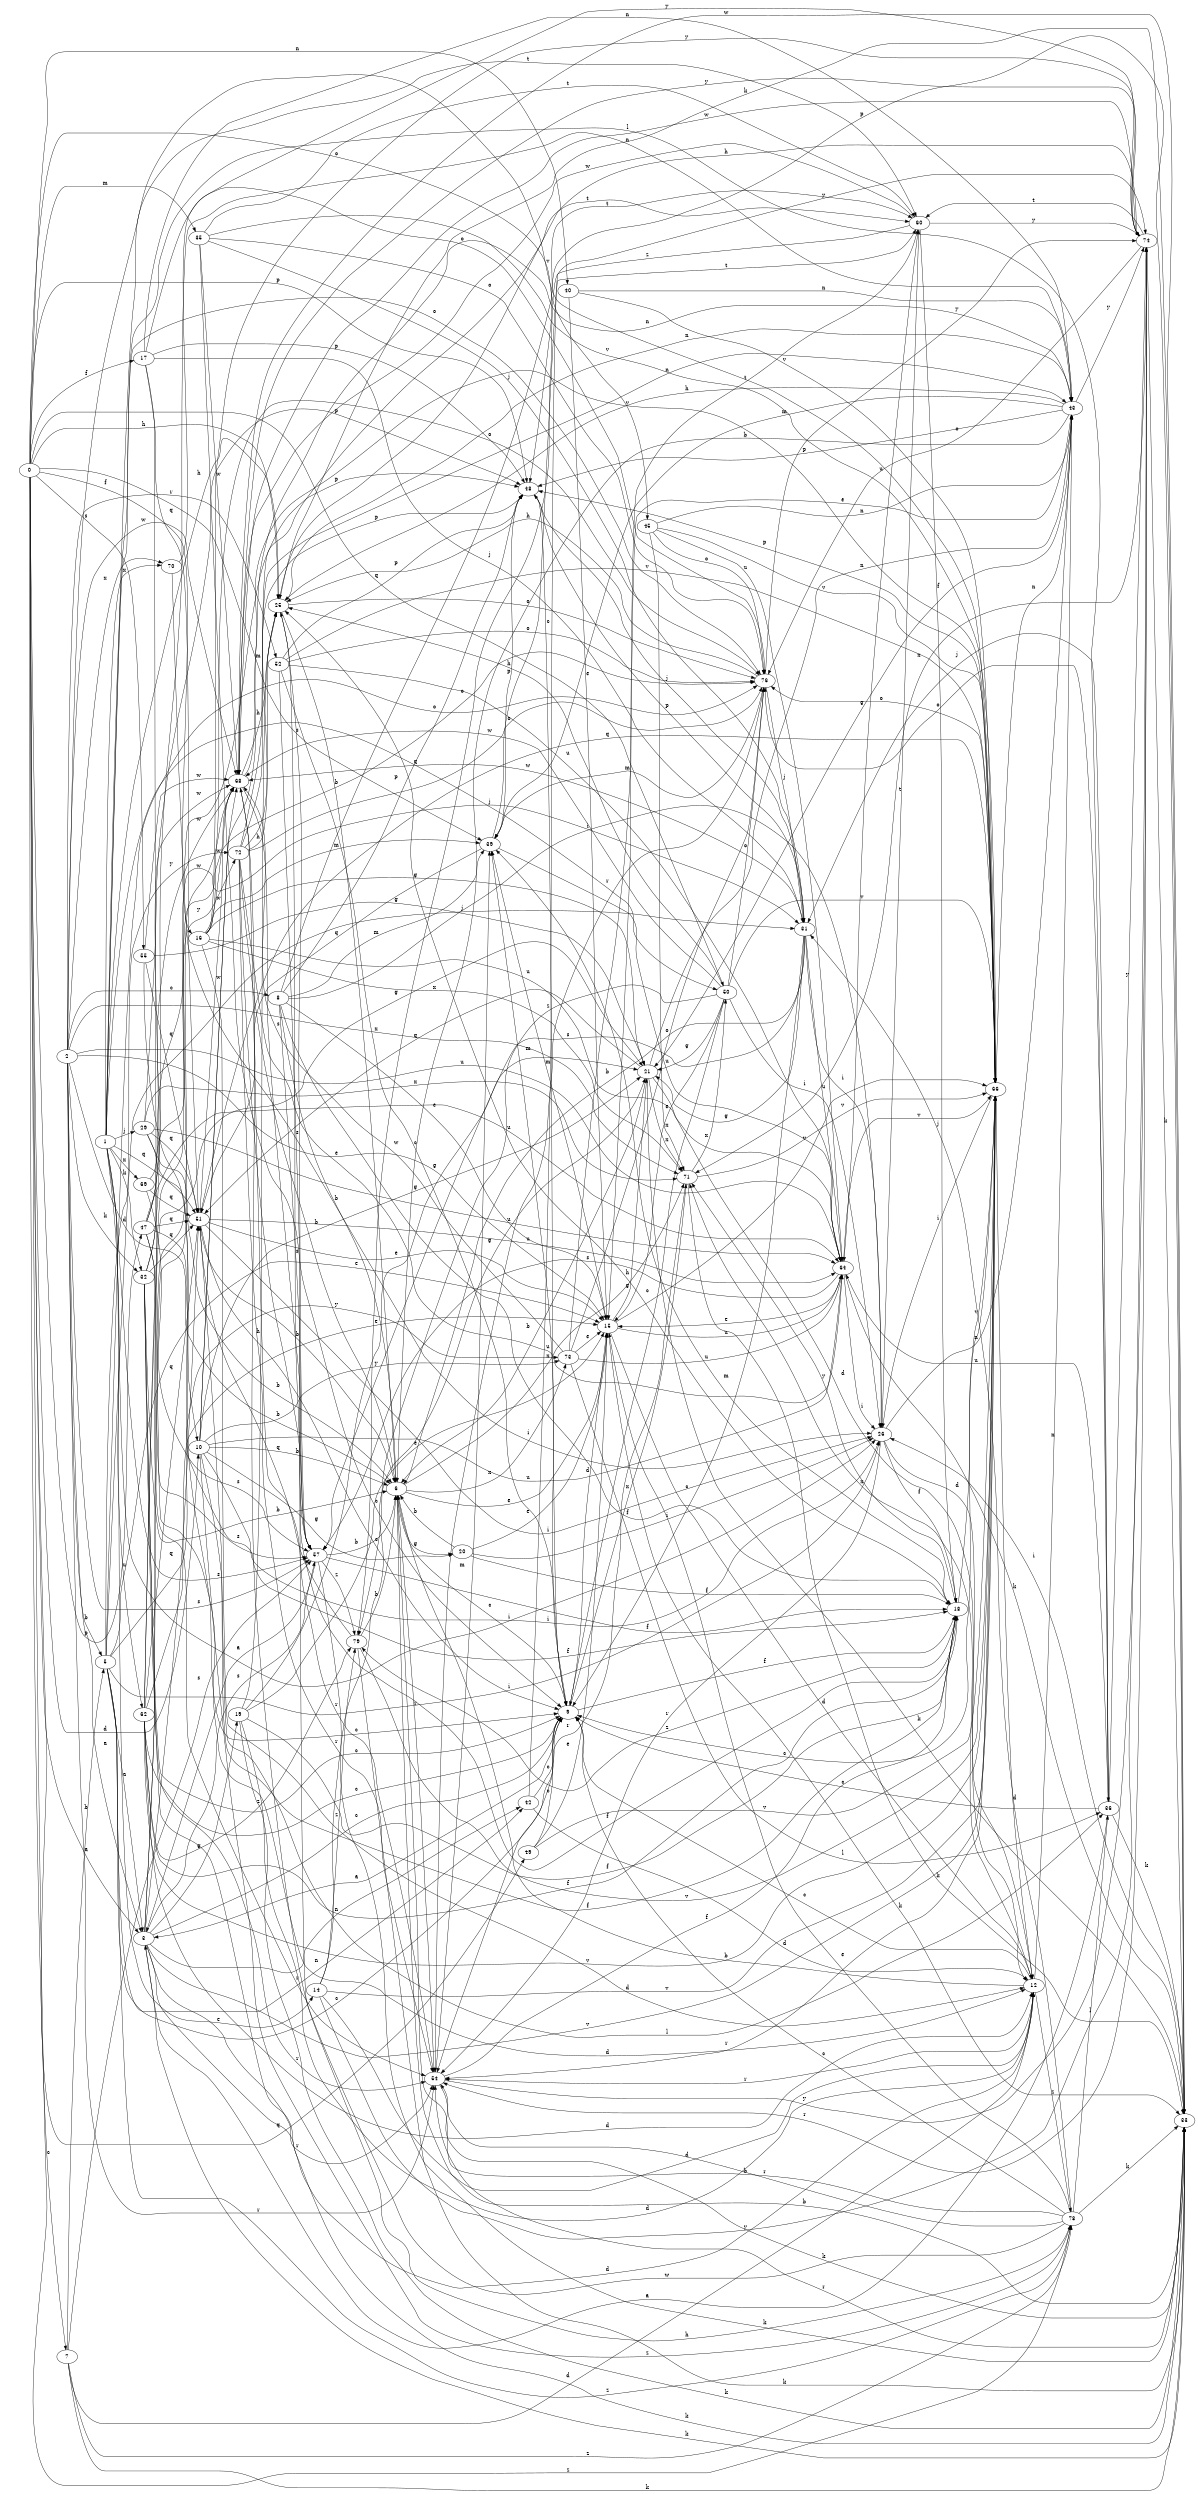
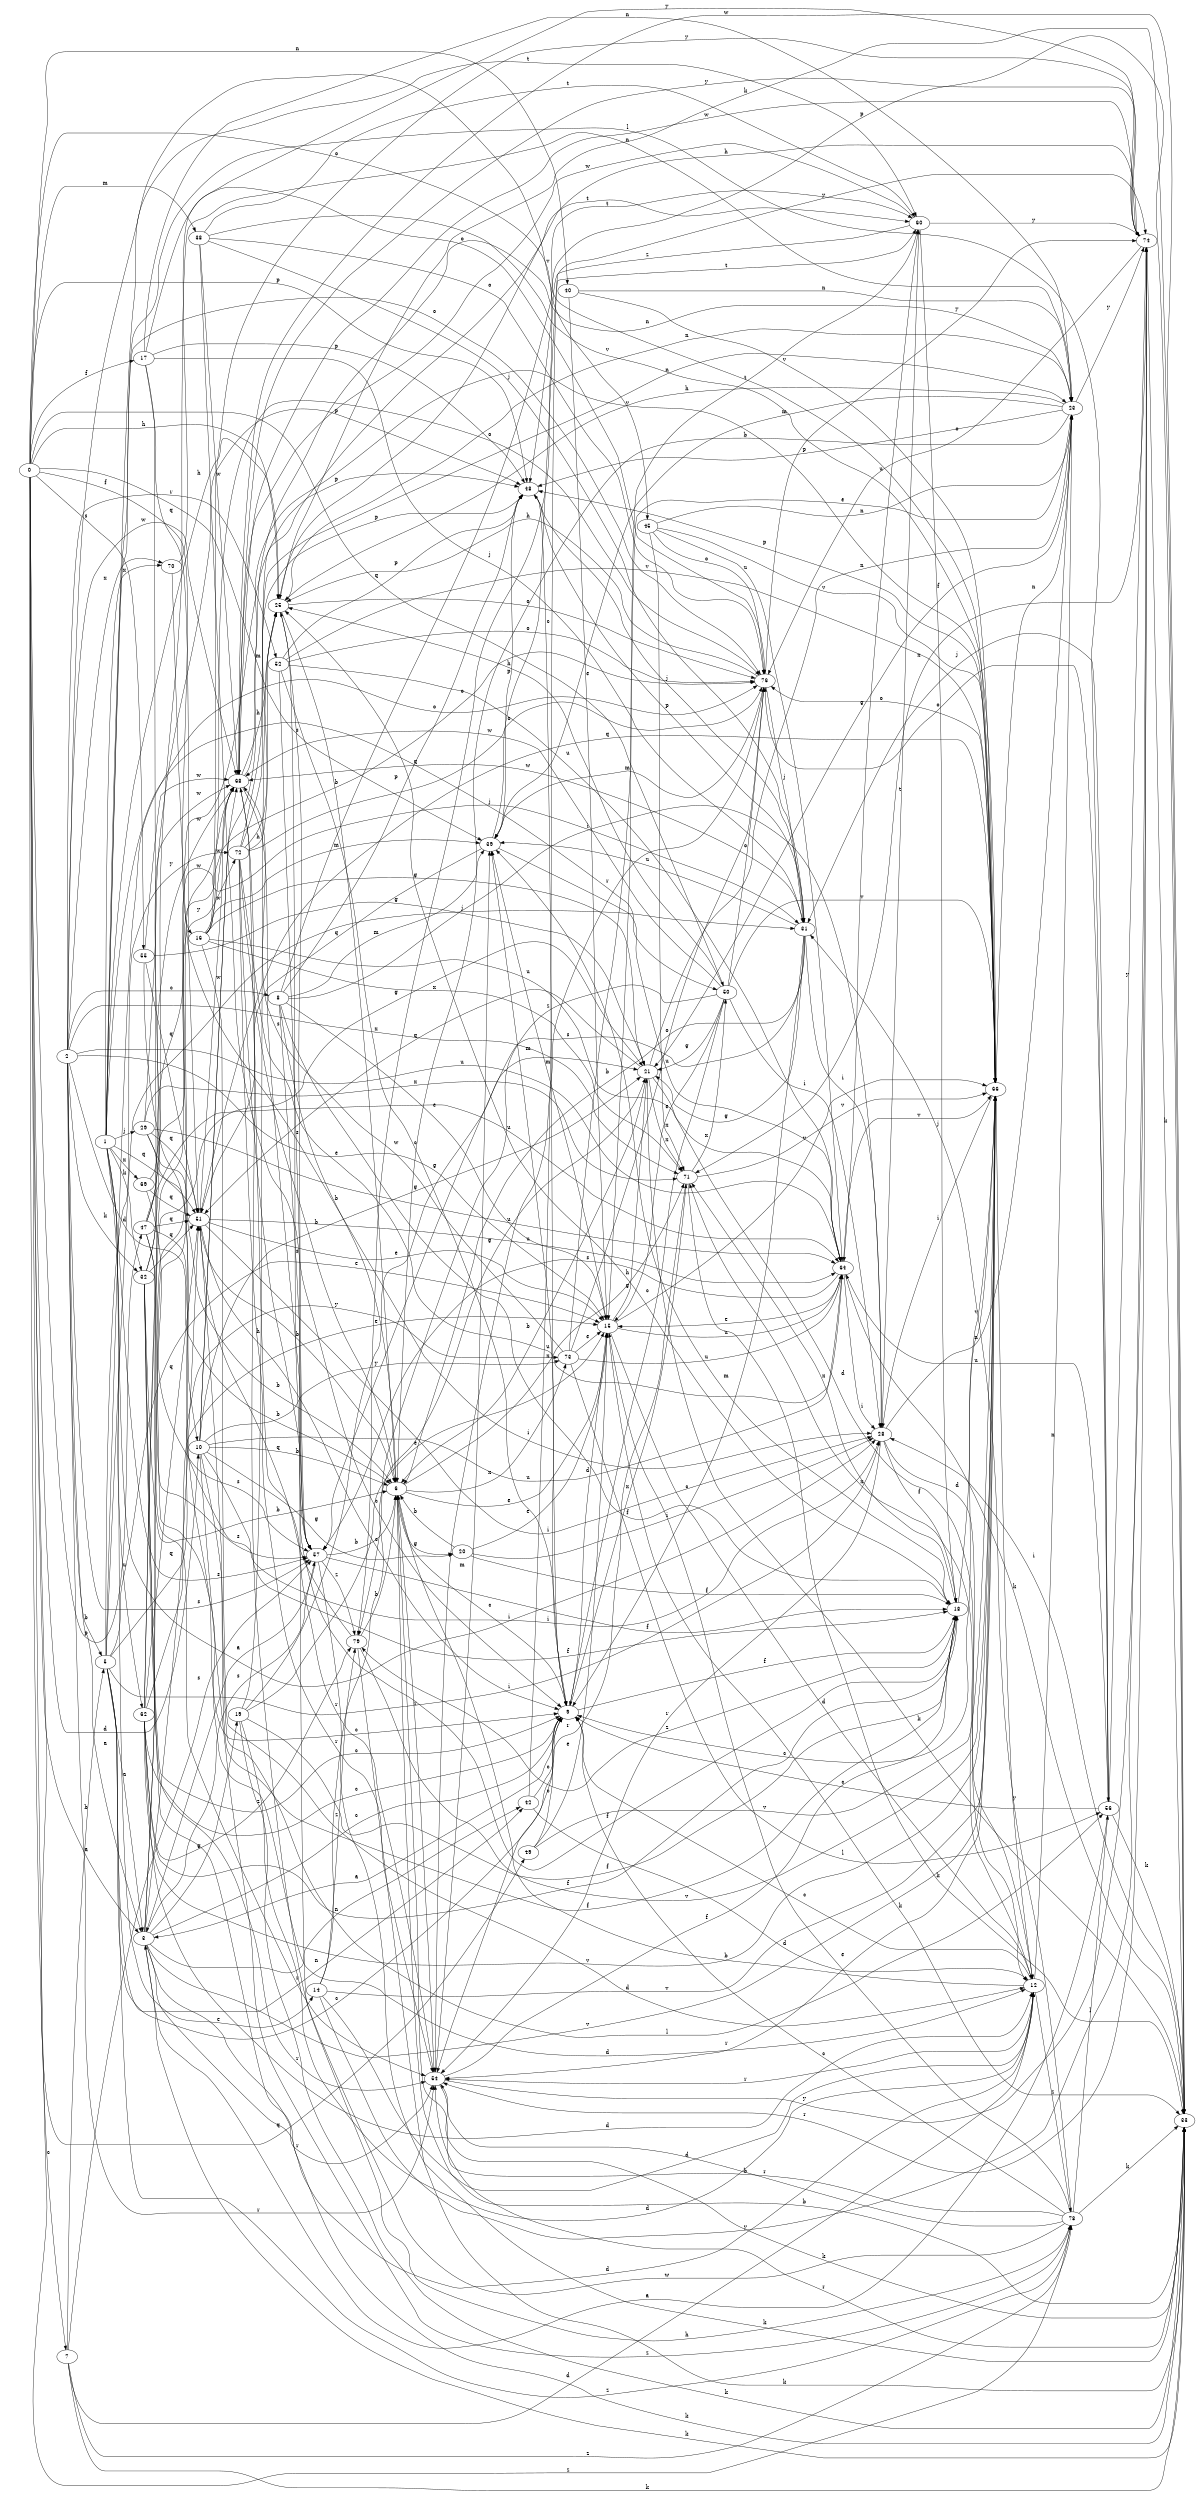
(1042, 204) -> none
(199, 238) -> (199, 238)
(1072, 408) -> (1072, 408)
(822, 1089) -> (654, 868)
(824, 1376) -> (824, 1376)
(881, 1434) -> (881, 1434)
(1015, 1798) -> (1015, 1798)
(1109, 1809) -> (1109, 1809)
